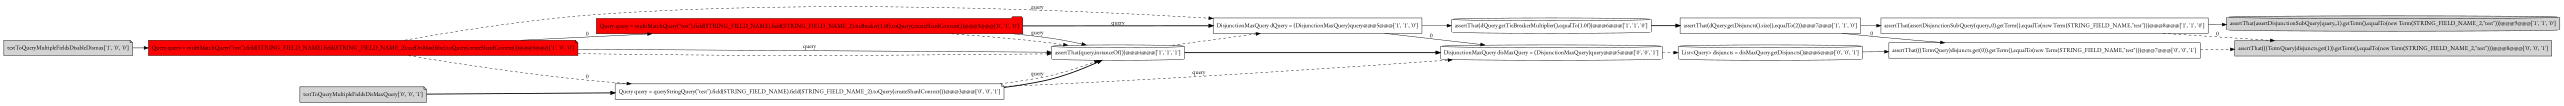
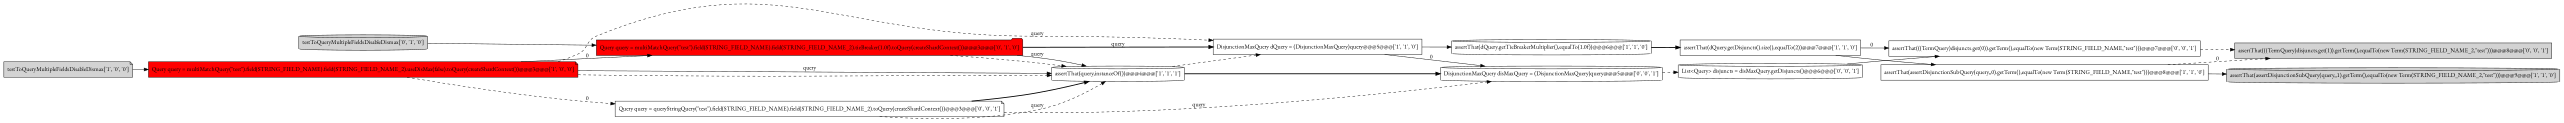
none -> (363, 43)
(363, 95) -> none
